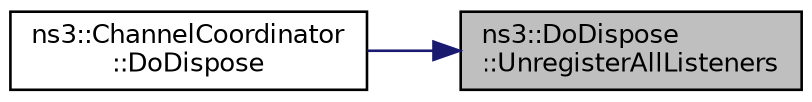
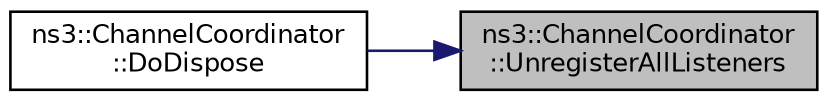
(631, 51) -> (639, 51)
